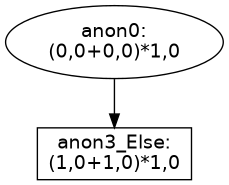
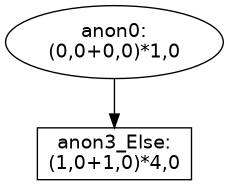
(114, 154) -> (114, 154)
